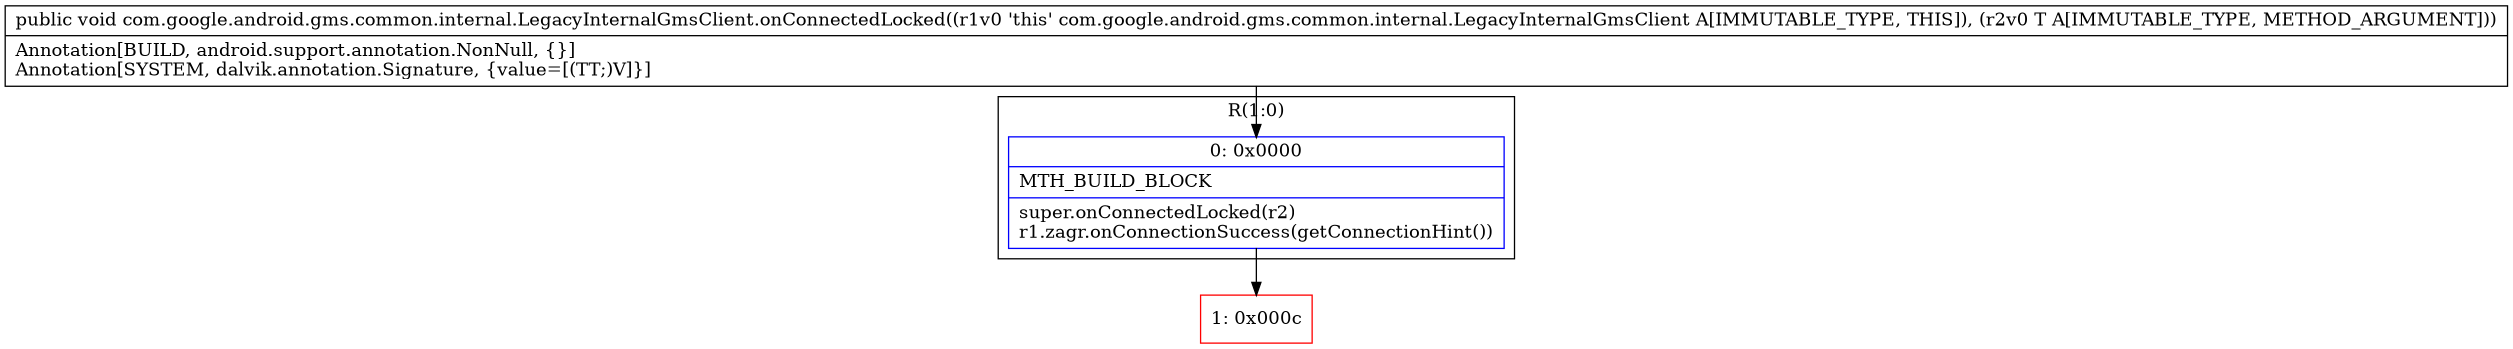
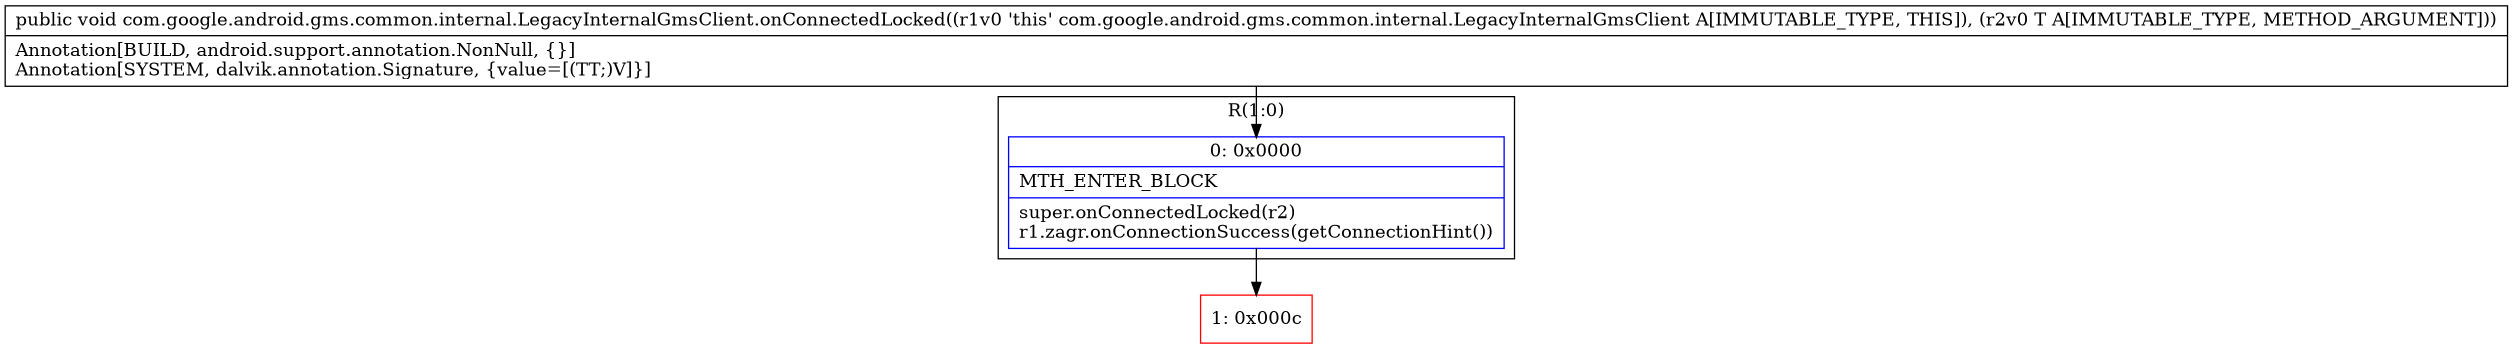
(1116, 182) -> (1119, 182)
